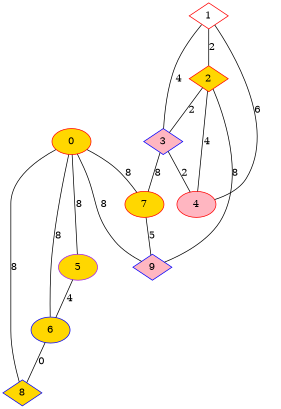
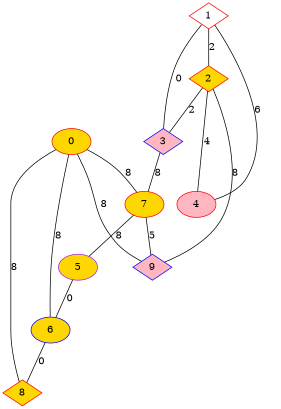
(179, 79) -> (179, 79)
(179, 172) -> none
(75, 204) -> (115, 233)
(70, 299) -> (70, 299)
(22, 393) -> (22, 393)
